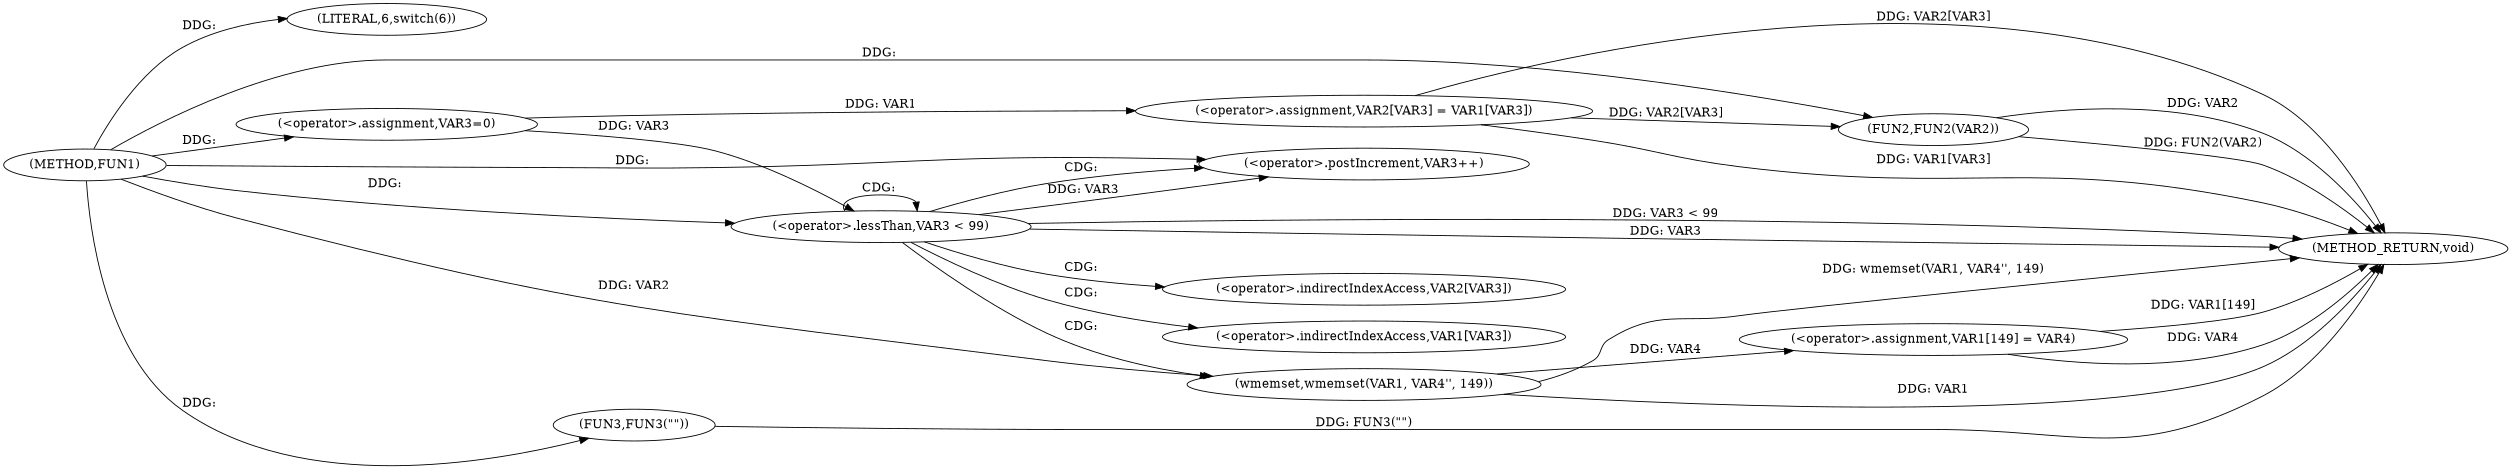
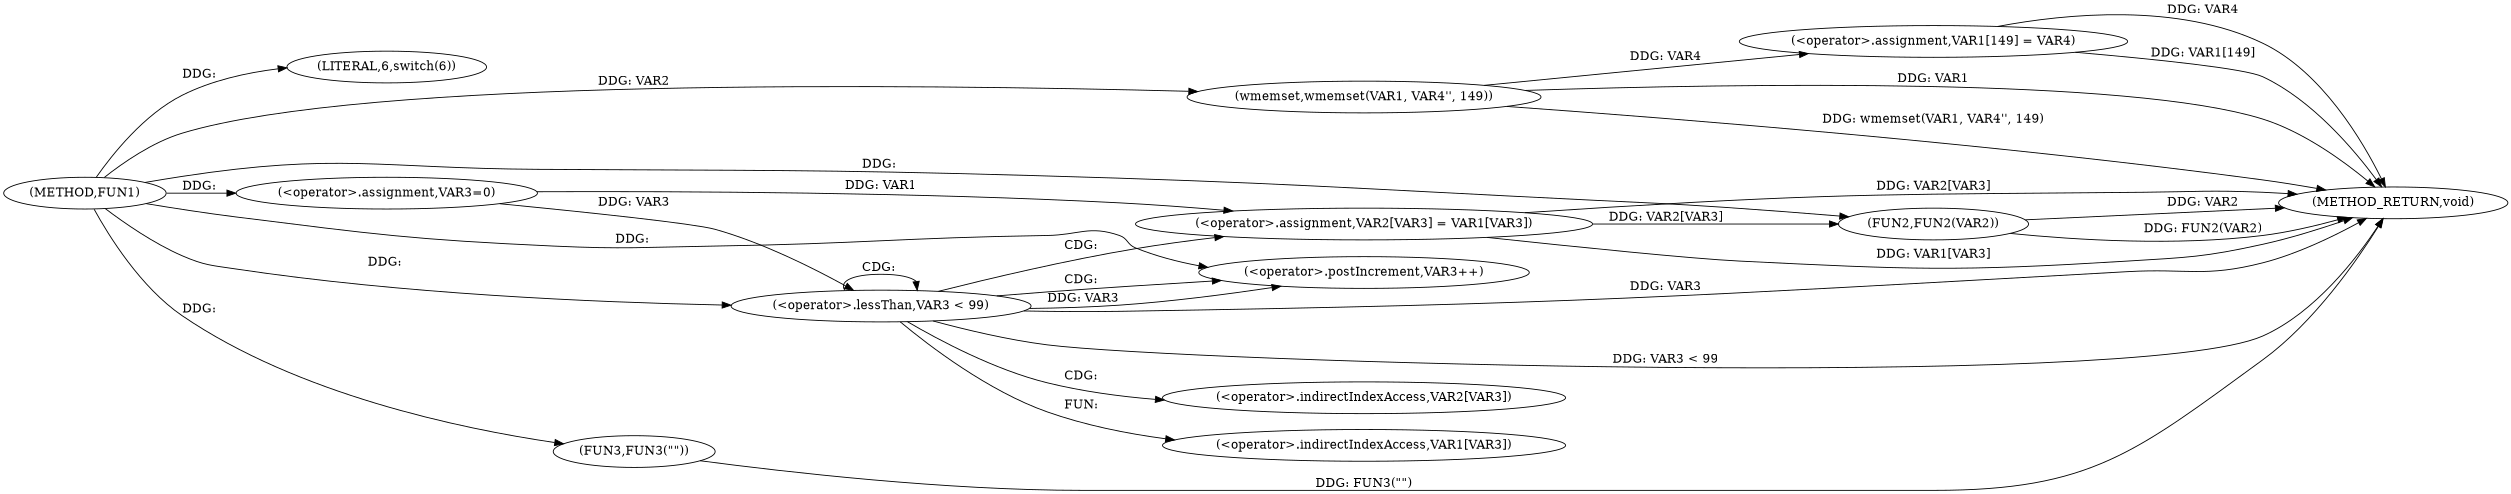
(1083, 293) -> (1083, 405)
(1042, 331) -> (1076, 260)
